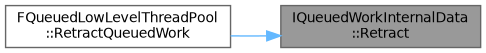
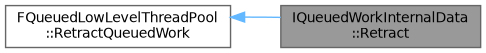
(249, 36) -> (263, 17)
